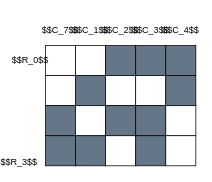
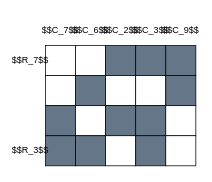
(90, 30) -> (90, 30)
(180, 30) -> (180, 30)
(30, 60) -> (30, 60)
(19, 162) -> (30, 150)
